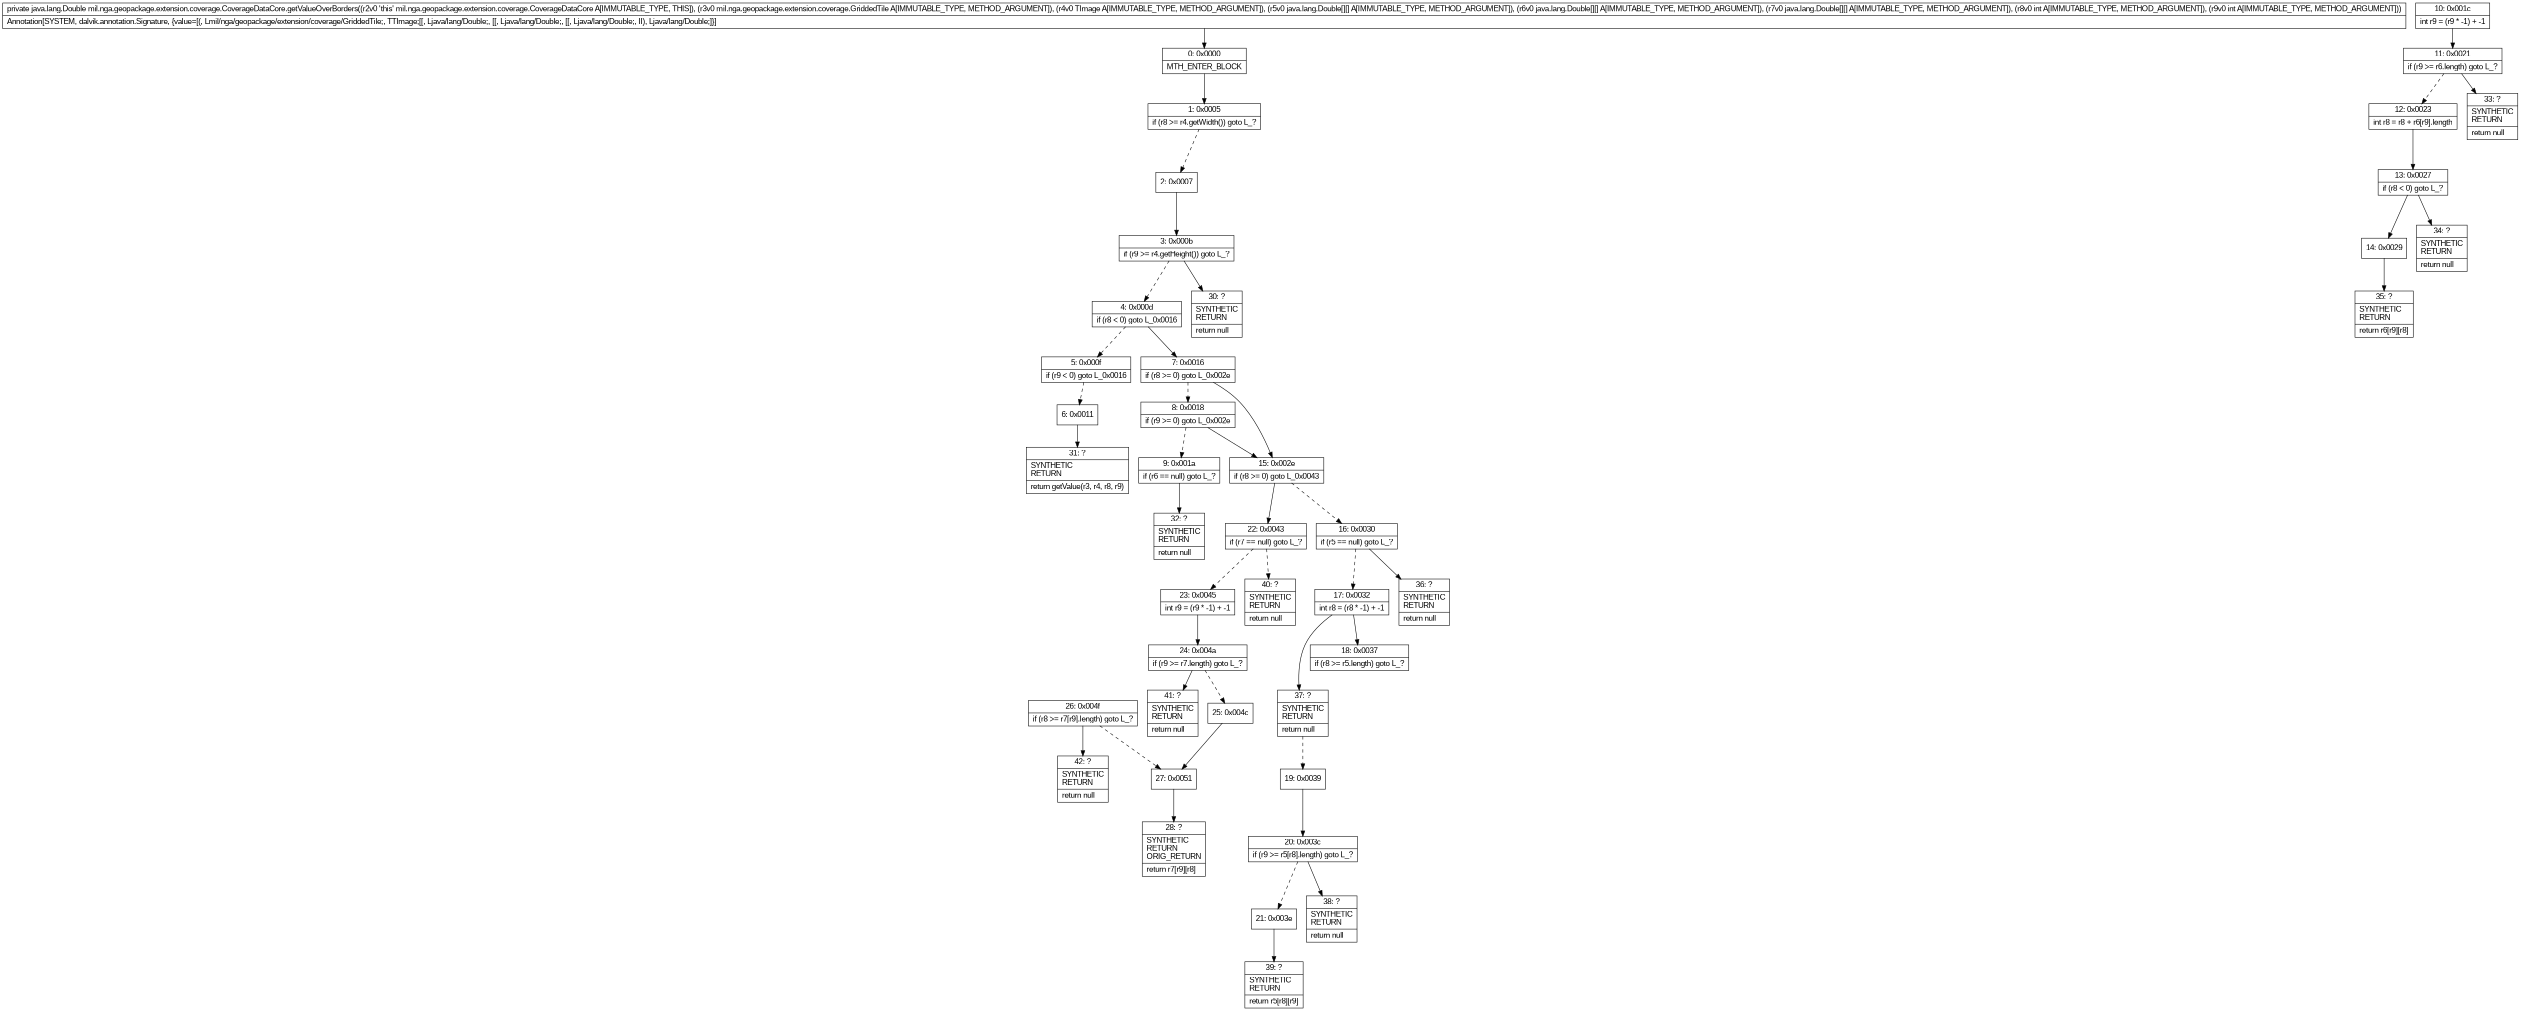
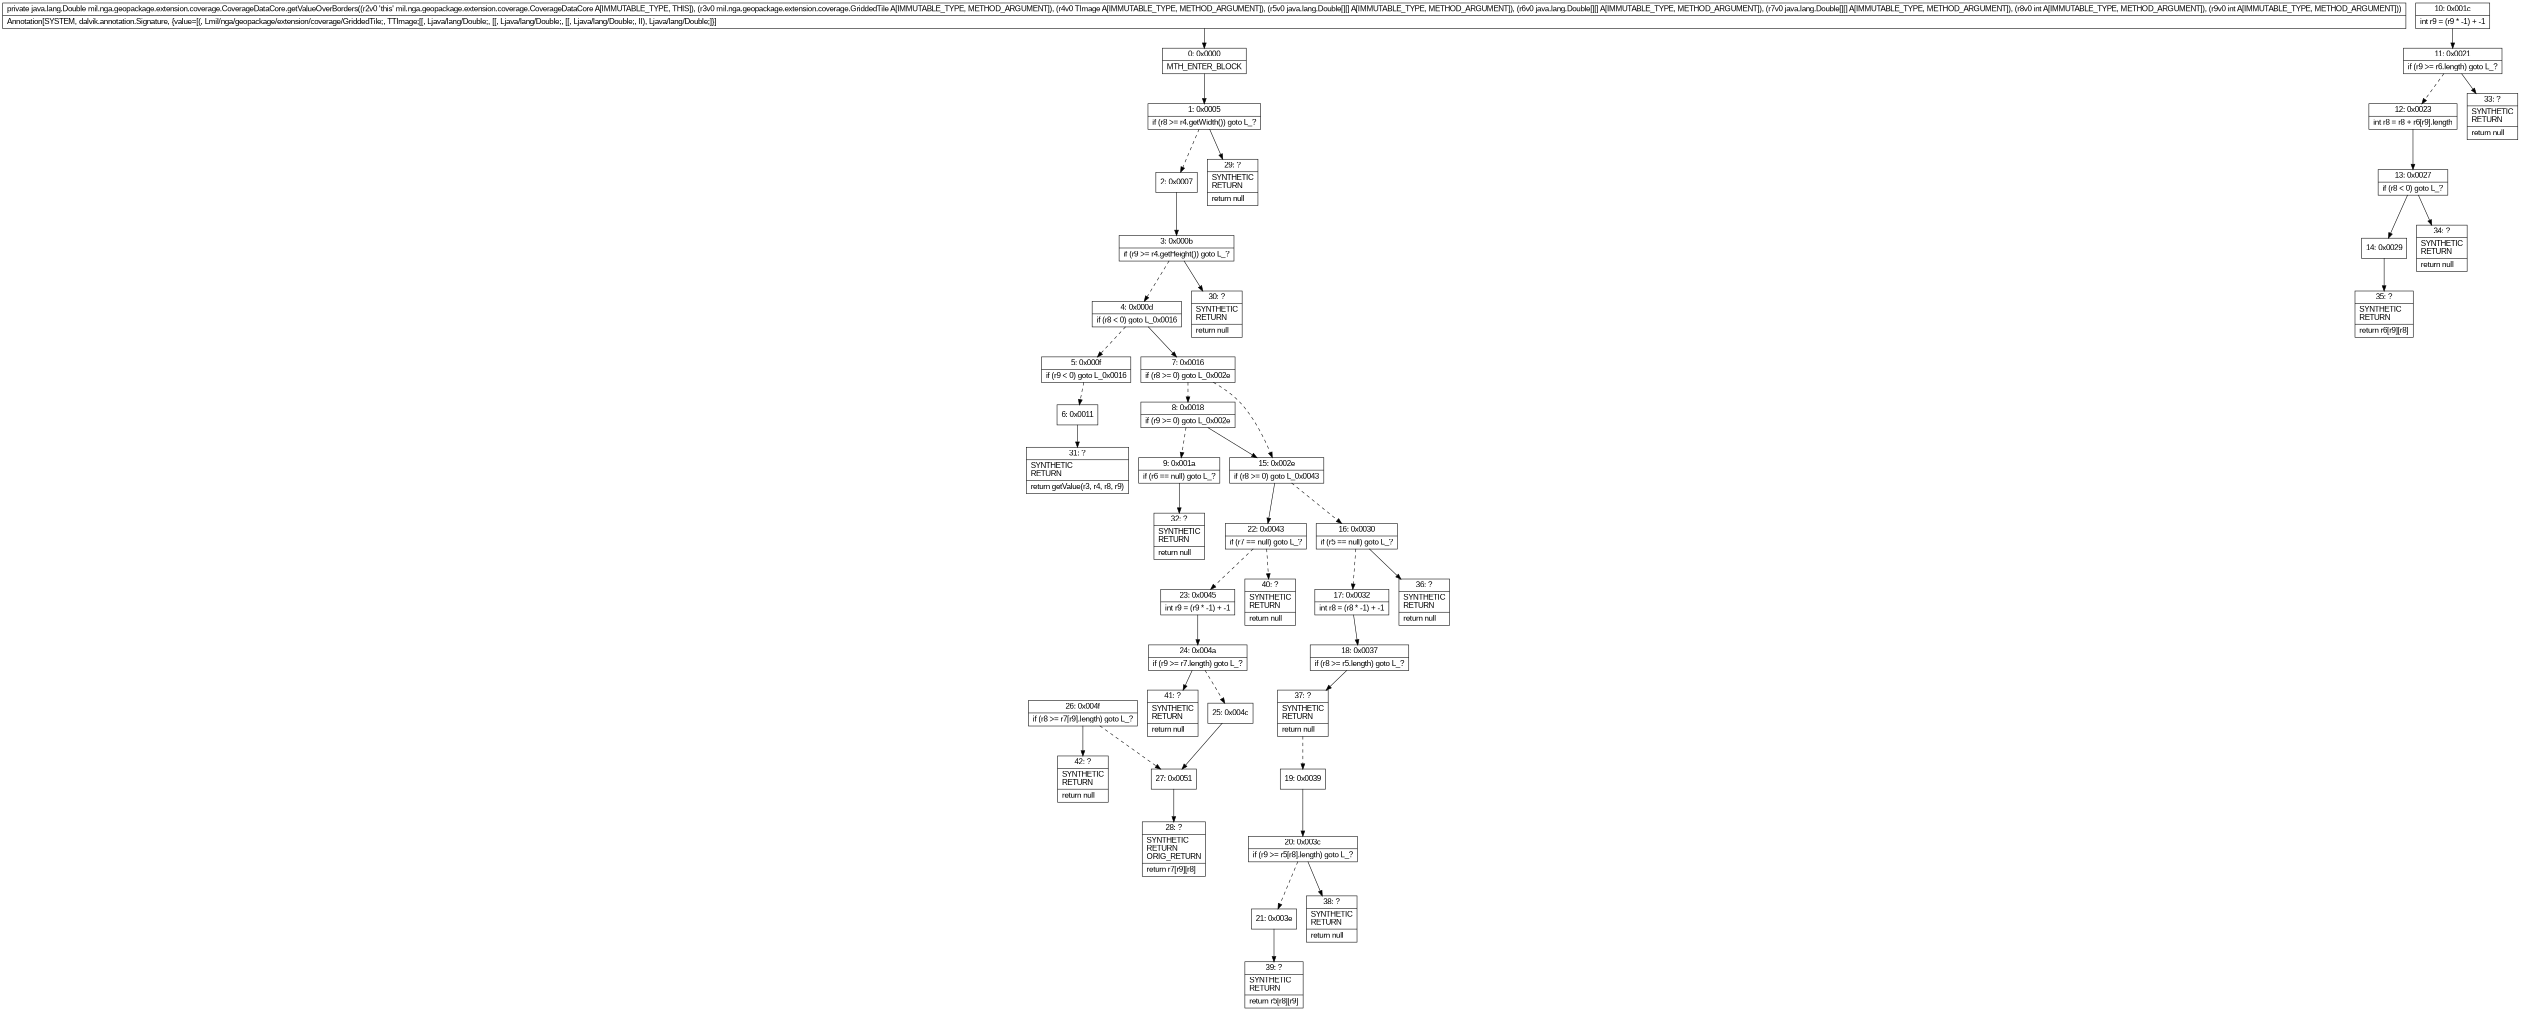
none -> (1233, 182)
(1248, 412) -> (1248, 412)
(1305, 645) -> (1339, 678)
